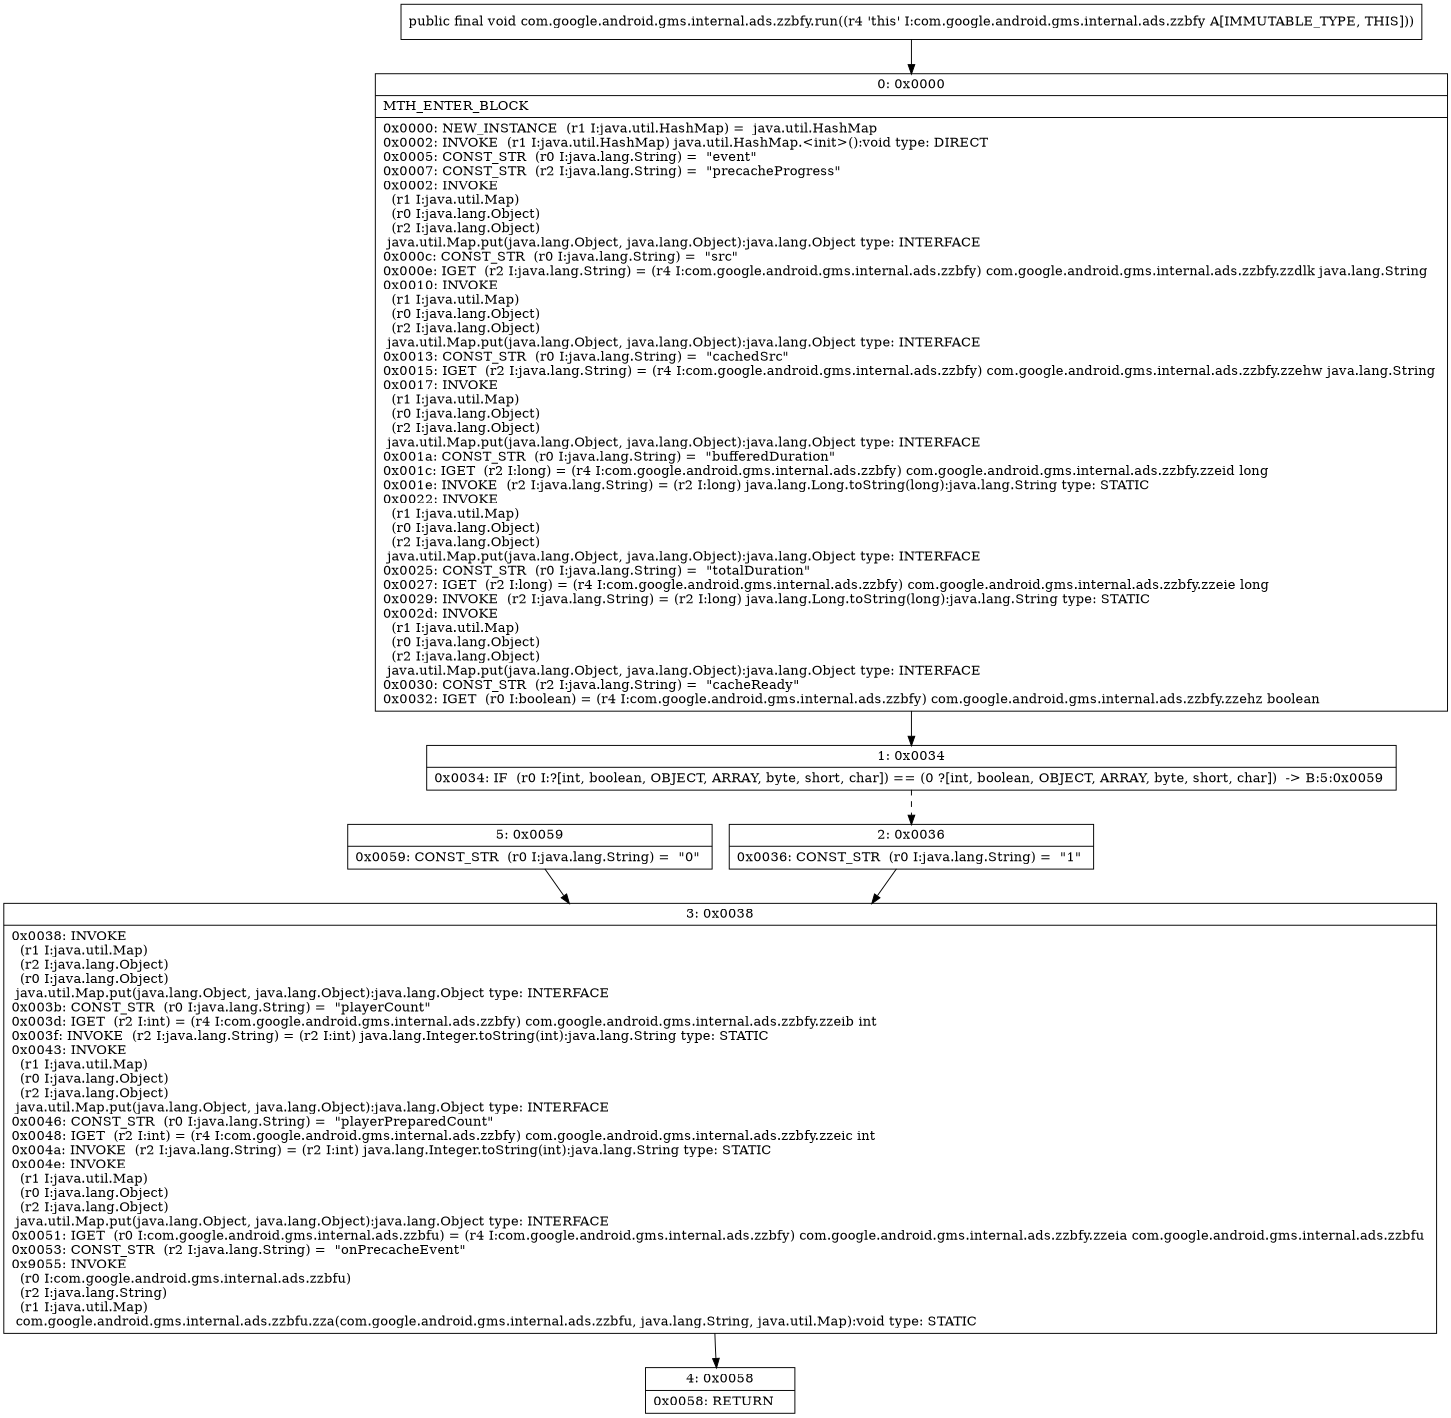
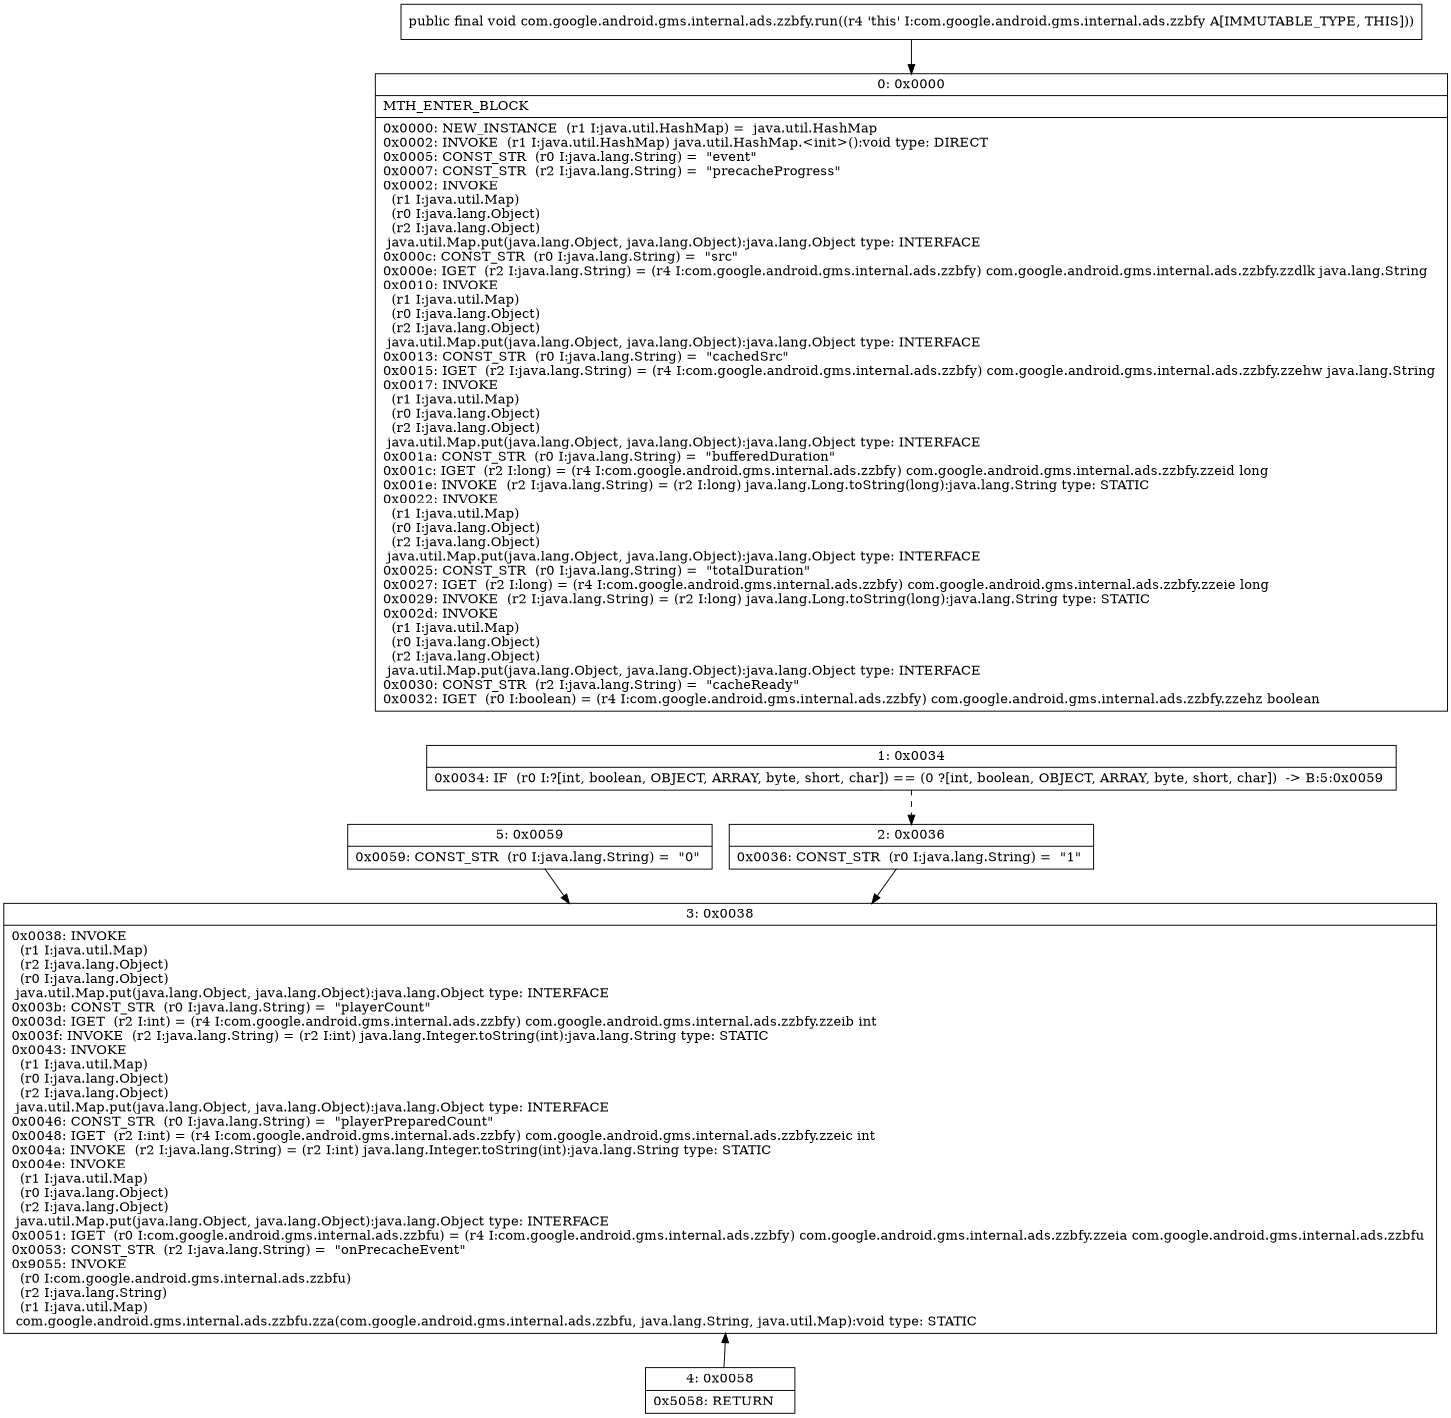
(911, 724) -> none
(715, 1346) -> (725, 1355)
(720, 1401) -> (720, 1401)
